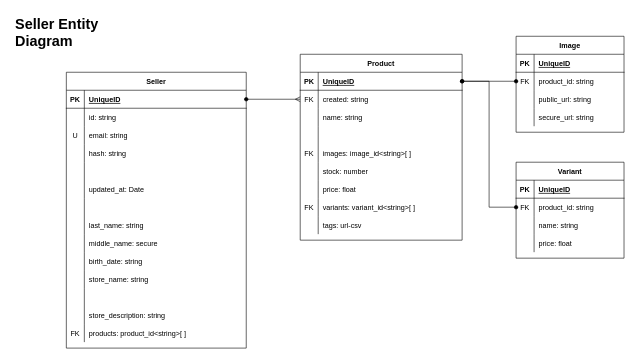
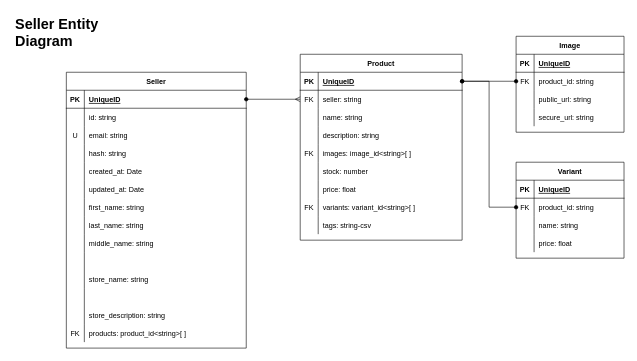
(350, 100) -> (346, 100)
none -> (390, 135)
none -> (165, 171)
none -> (165, 207)
(346, 226) -> (352, 226)
(123, 244) -> (122, 244)
(165, 261) -> none
